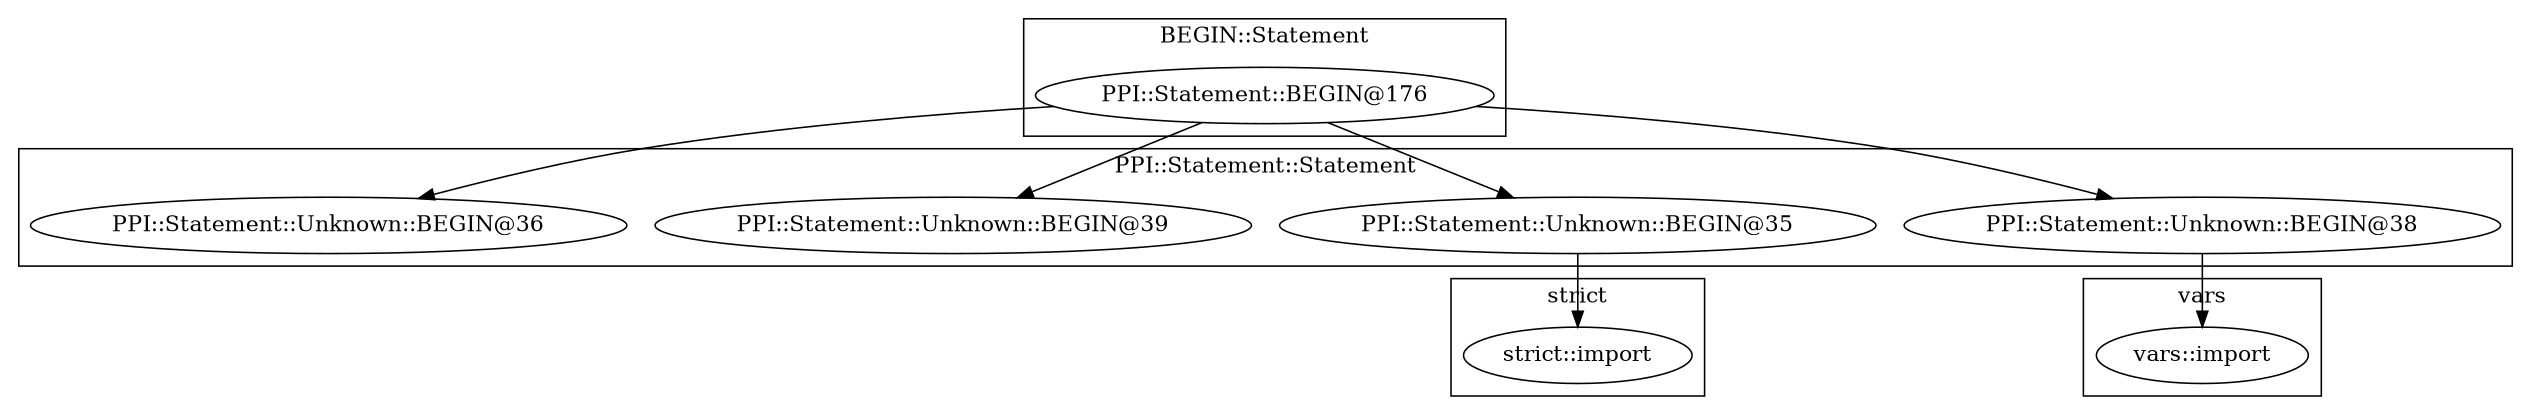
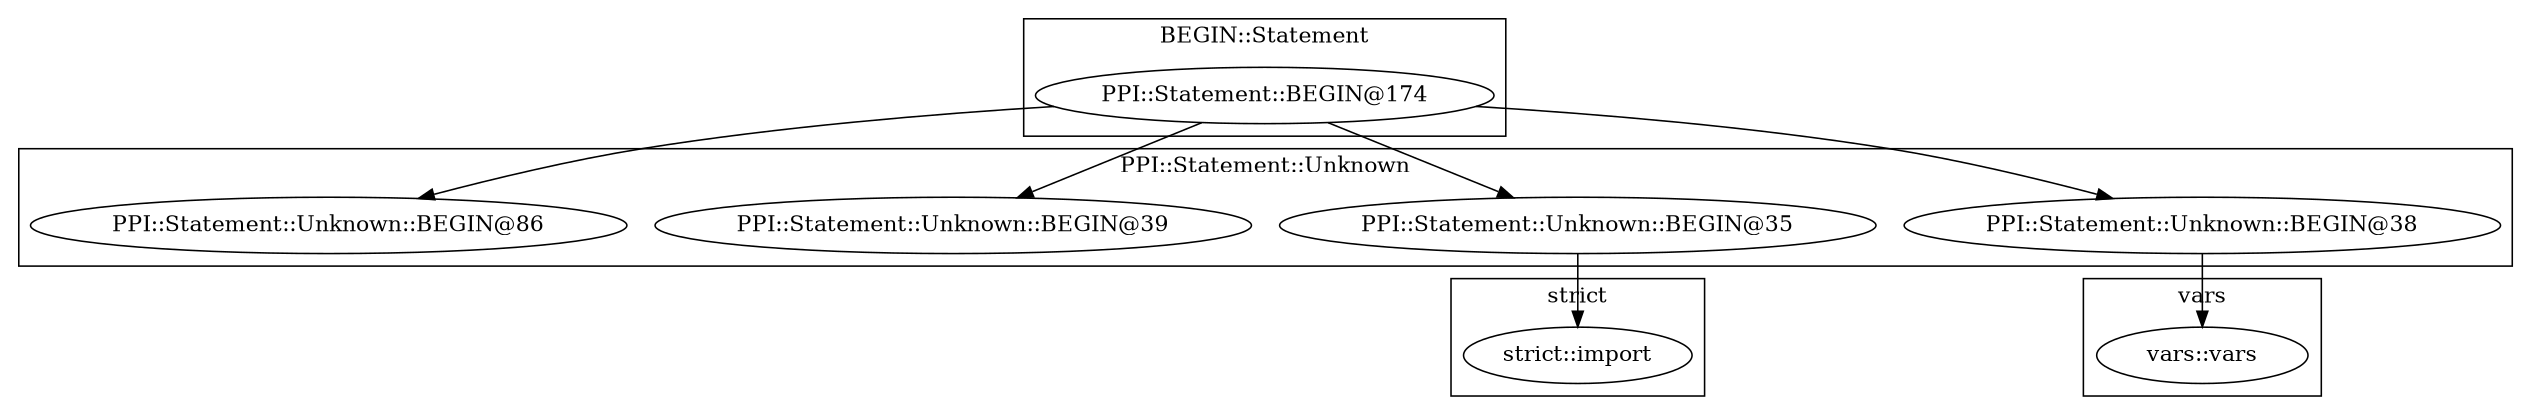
(1265, 95) -> (1265, 95)
(1266, 167) -> (1266, 167)
(329, 225) -> (329, 225)
(2202, 355) -> (2202, 355)
